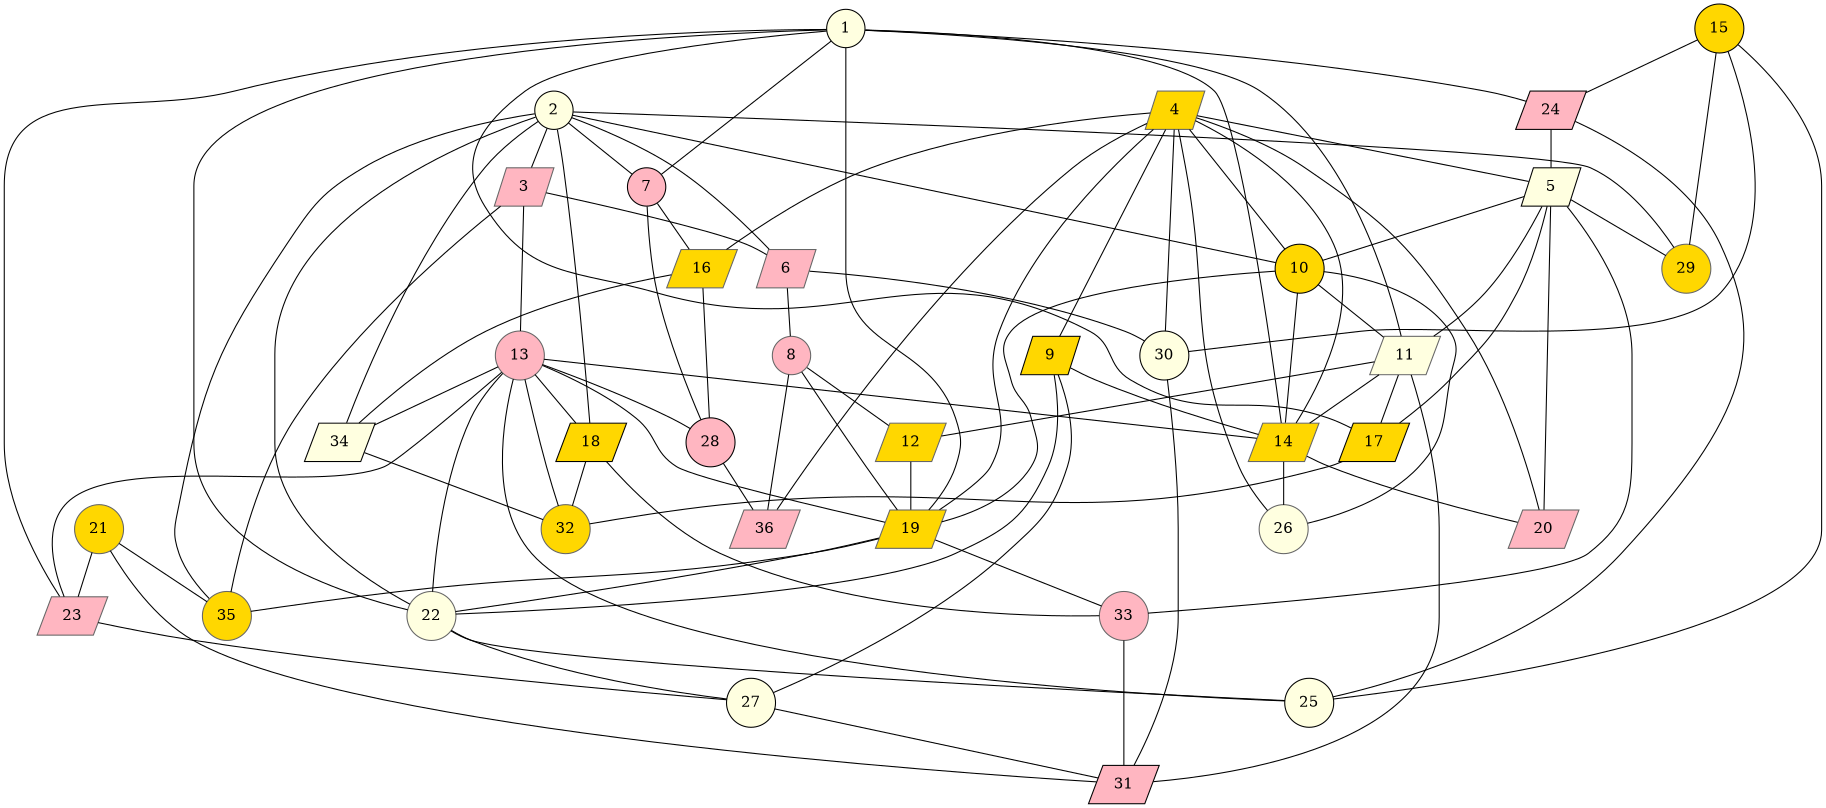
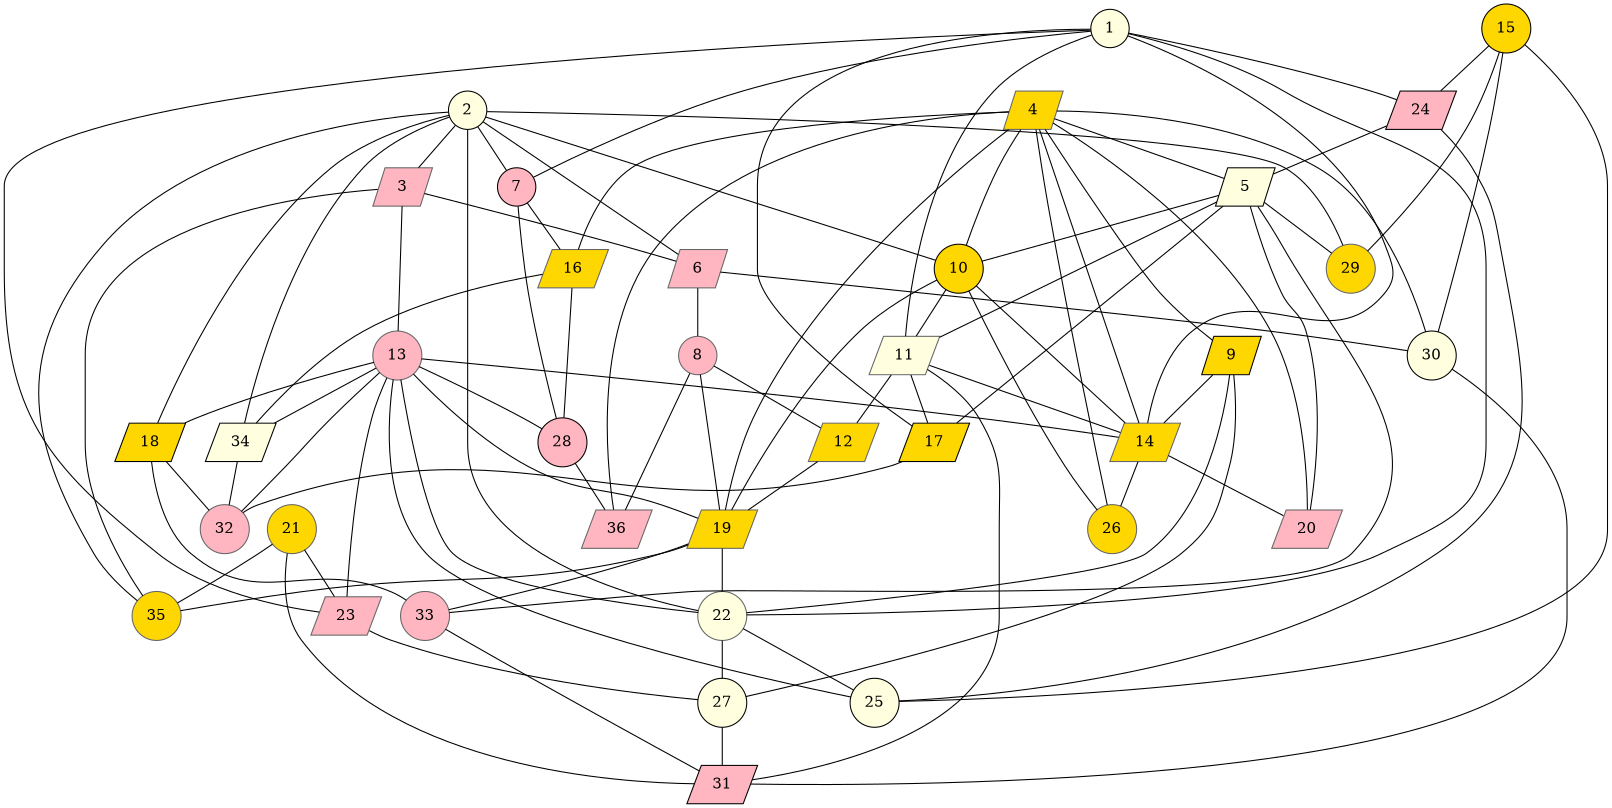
(849, 292) -> none
(566, 529) -> (225, 529)
(1284, 529) -> (1112, 529)
